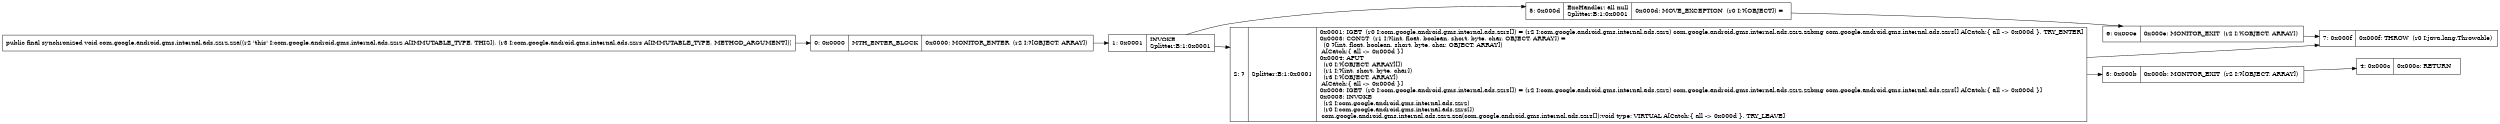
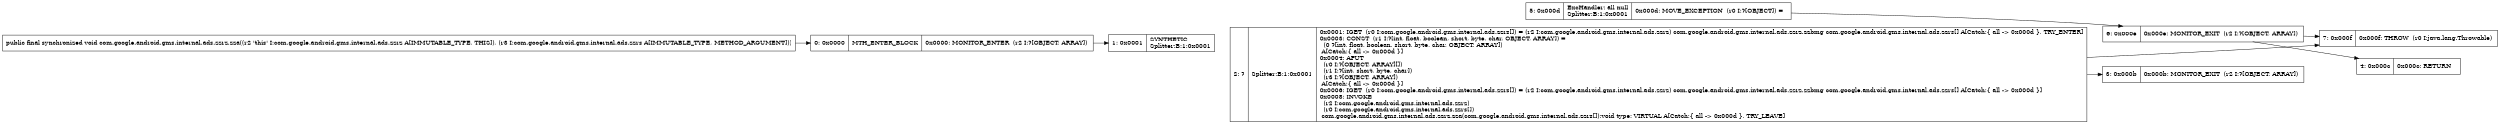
(1353, 11) -> none
(1163, 40) -> (1169, 40)
(1220, 47) -> none
(2328, 70) -> (2304, 50)
